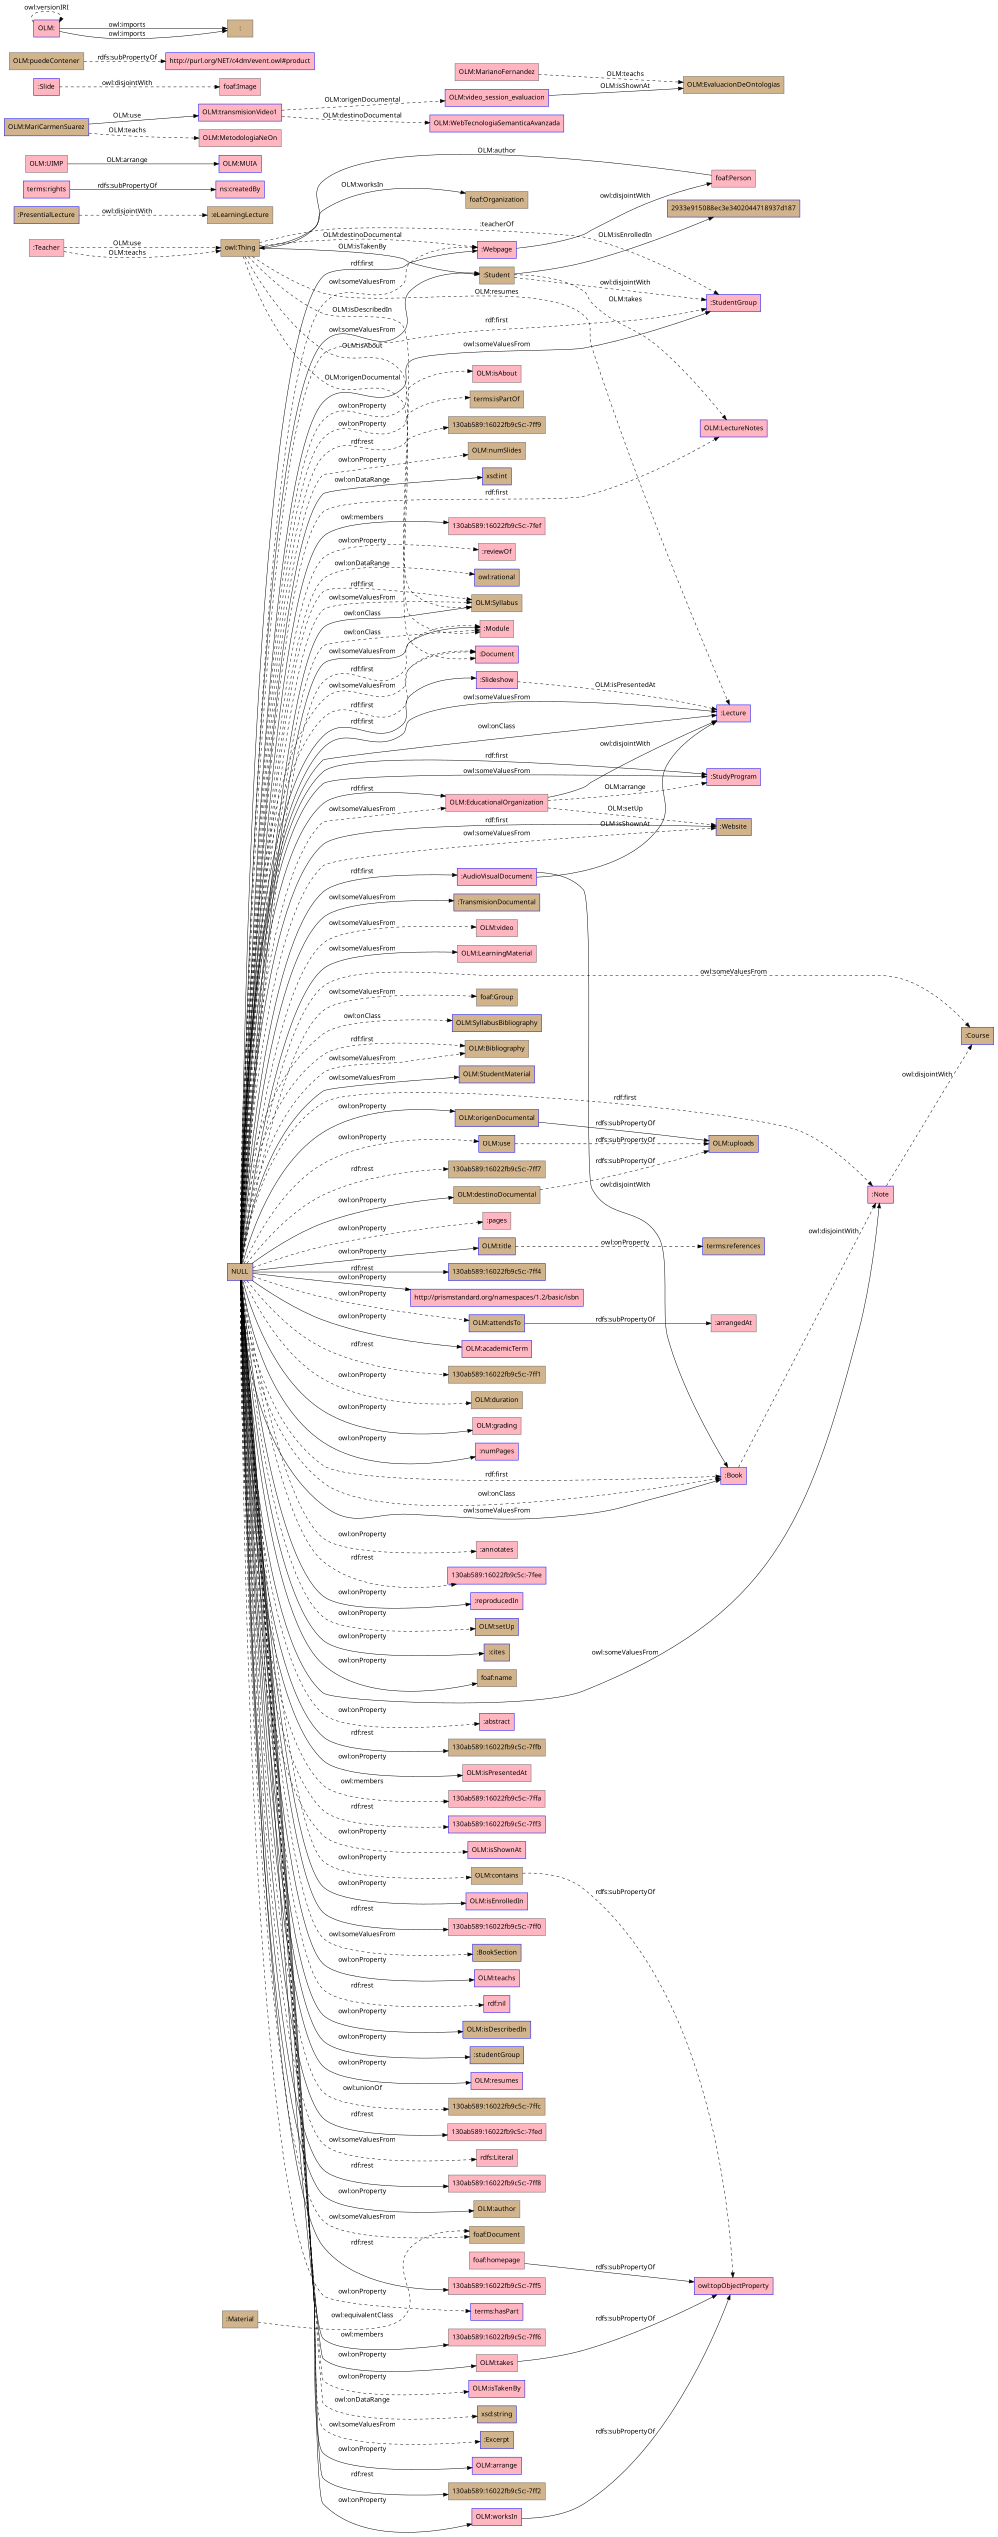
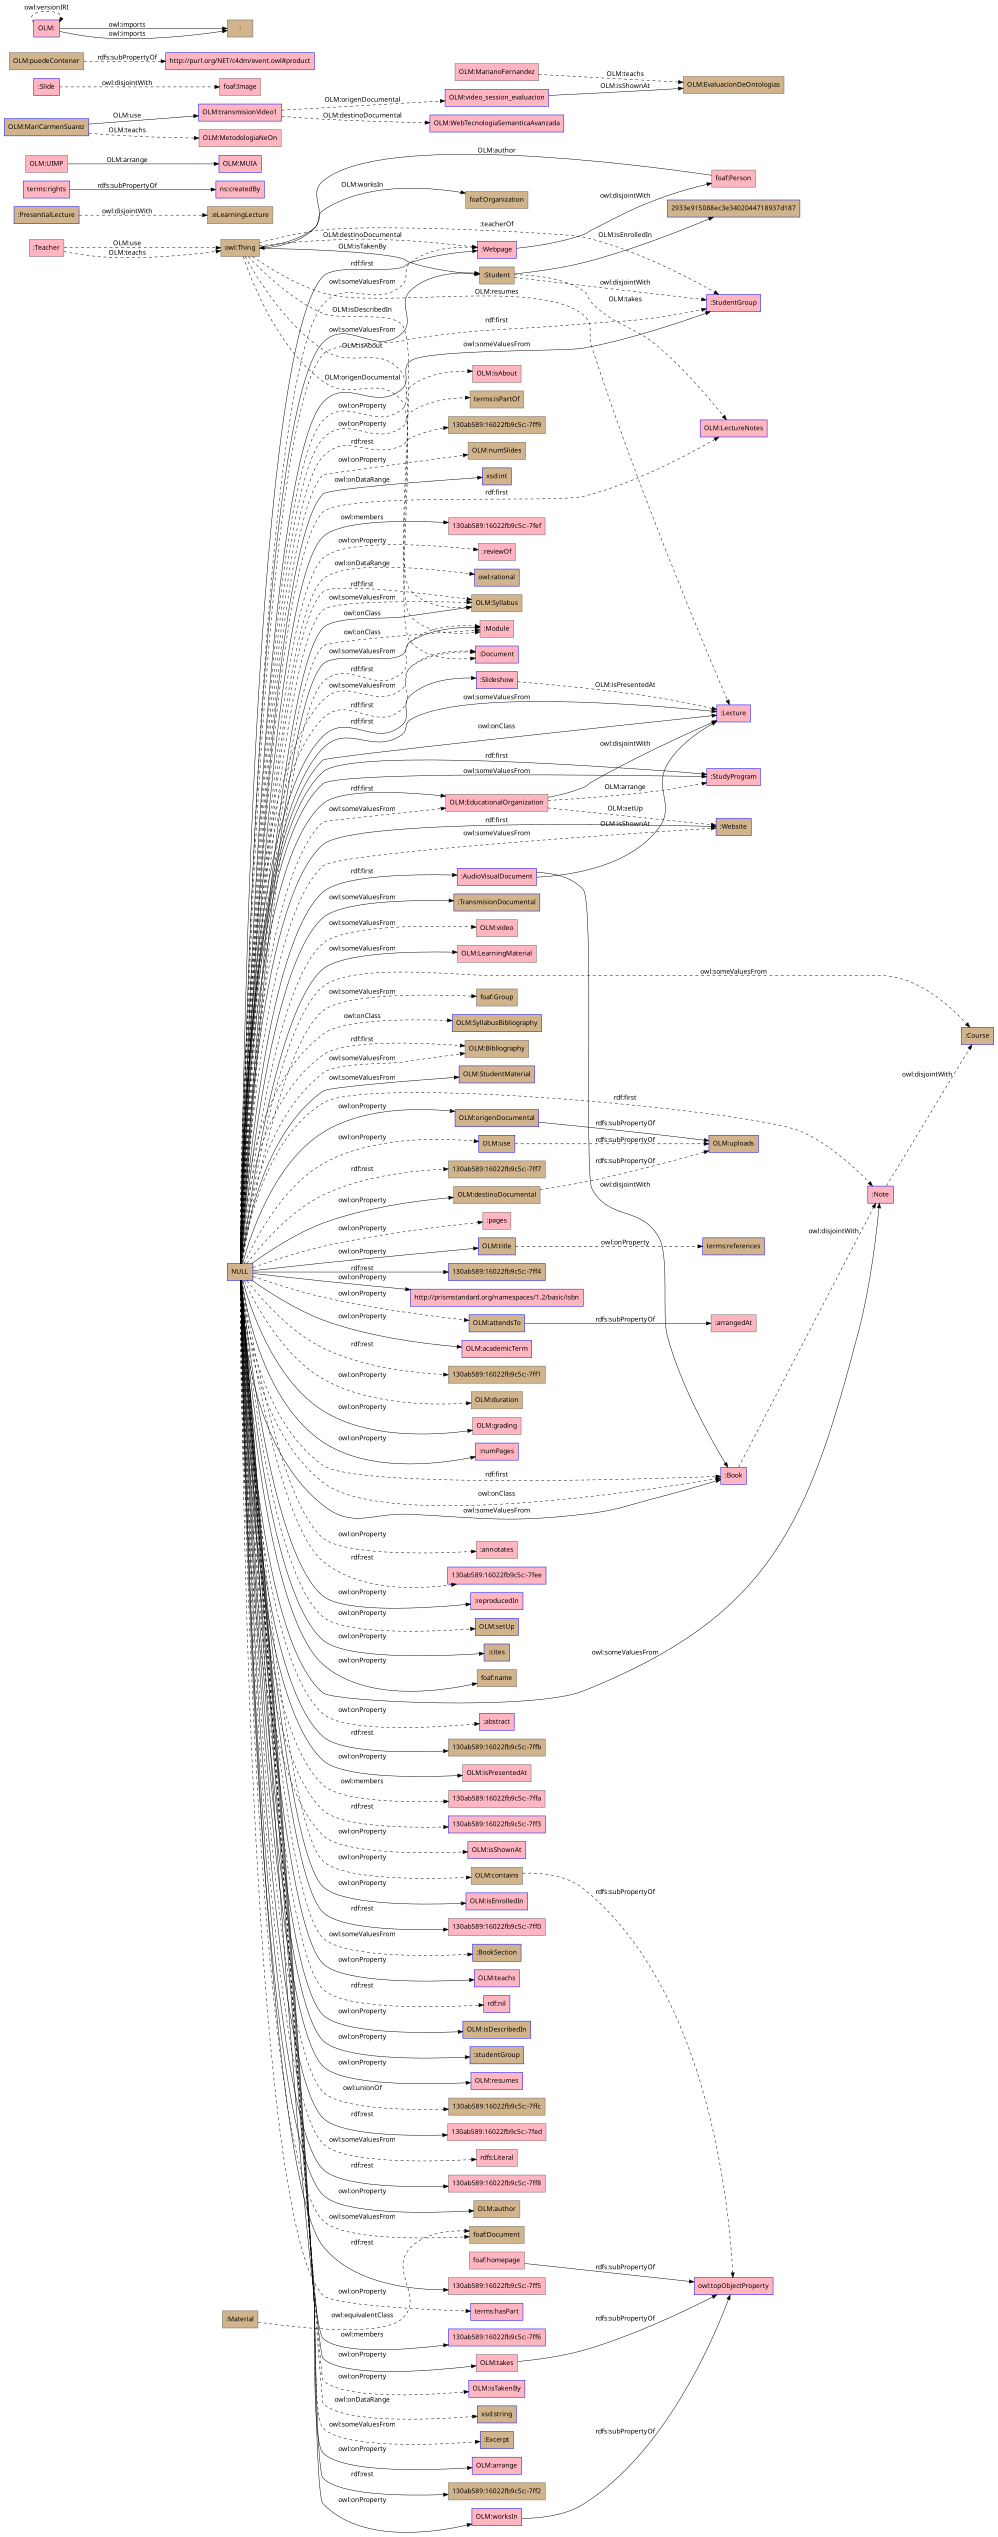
(497, 2337) -> (497, 2337)
